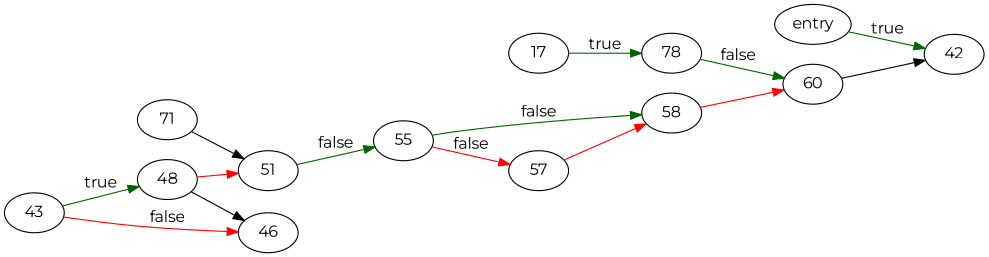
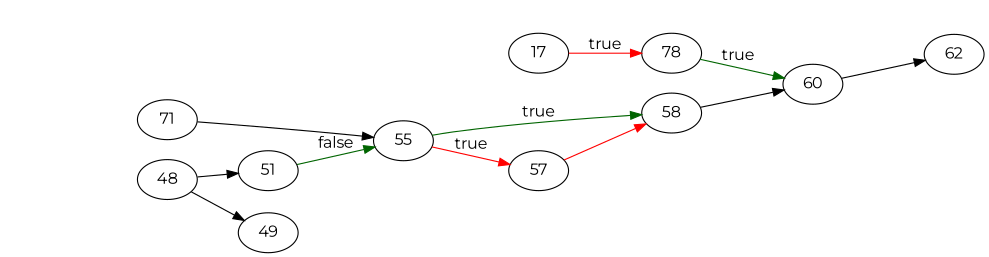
(813, 24) -> none
(600, 53) -> (600, 53)
(954, 54) -> (954, 54)
(738, 56) -> (738, 56)
(737, 100) -> (737, 100)
(539, 112) -> (539, 112)
(213, 143) -> (280, 129)
(471, 145) -> (471, 145)
(212, 176) -> (212, 176)
(34, 213) -> none
(268, 233) -> (268, 233)
